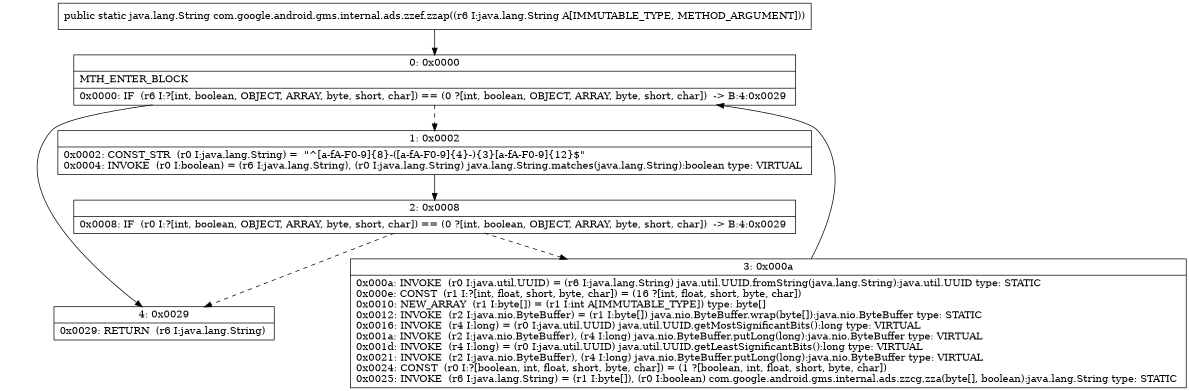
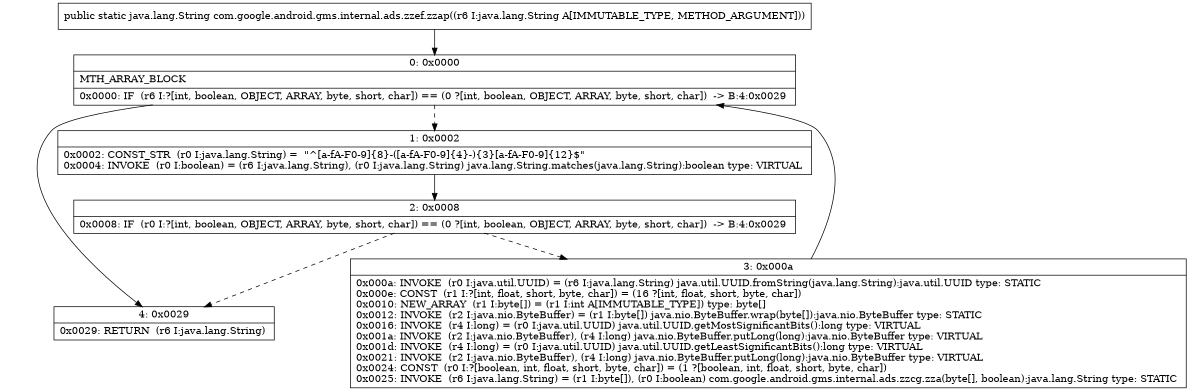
(134, 79) -> (133, 79)
